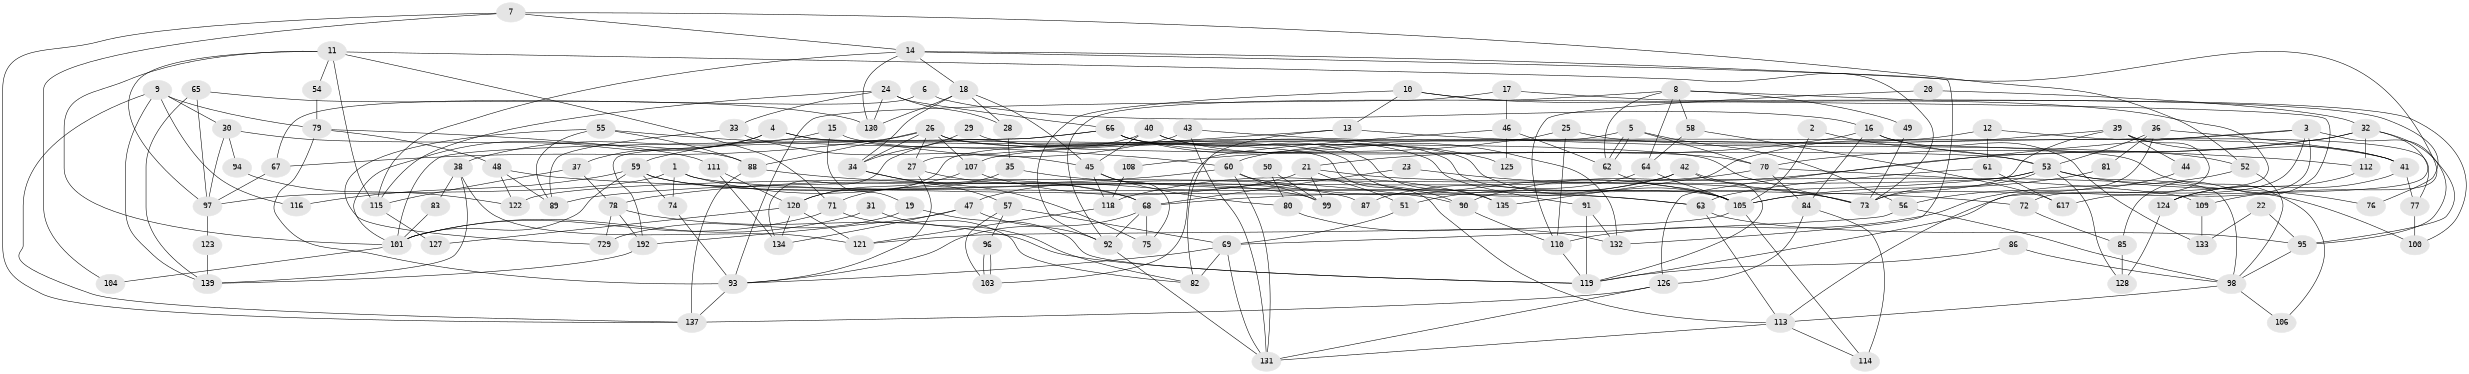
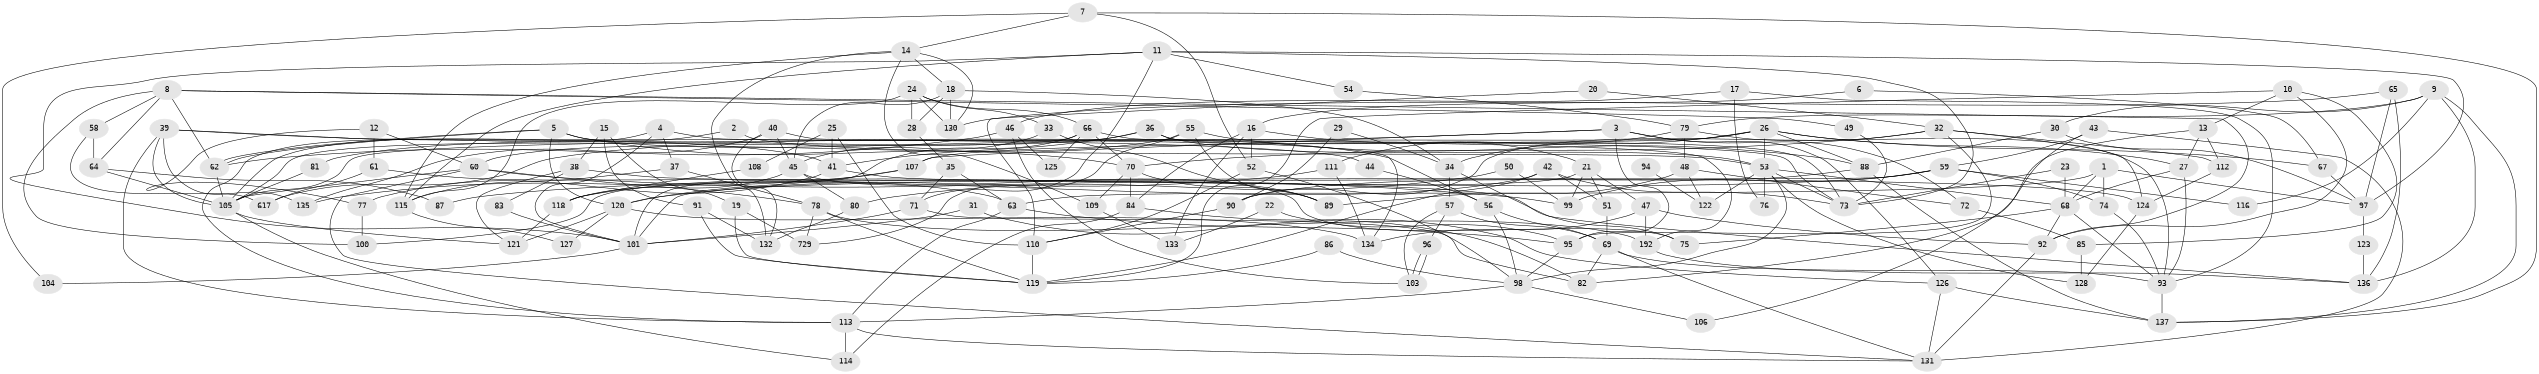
(232, 148) -> none
(207, 284) -> (2364, 284)
